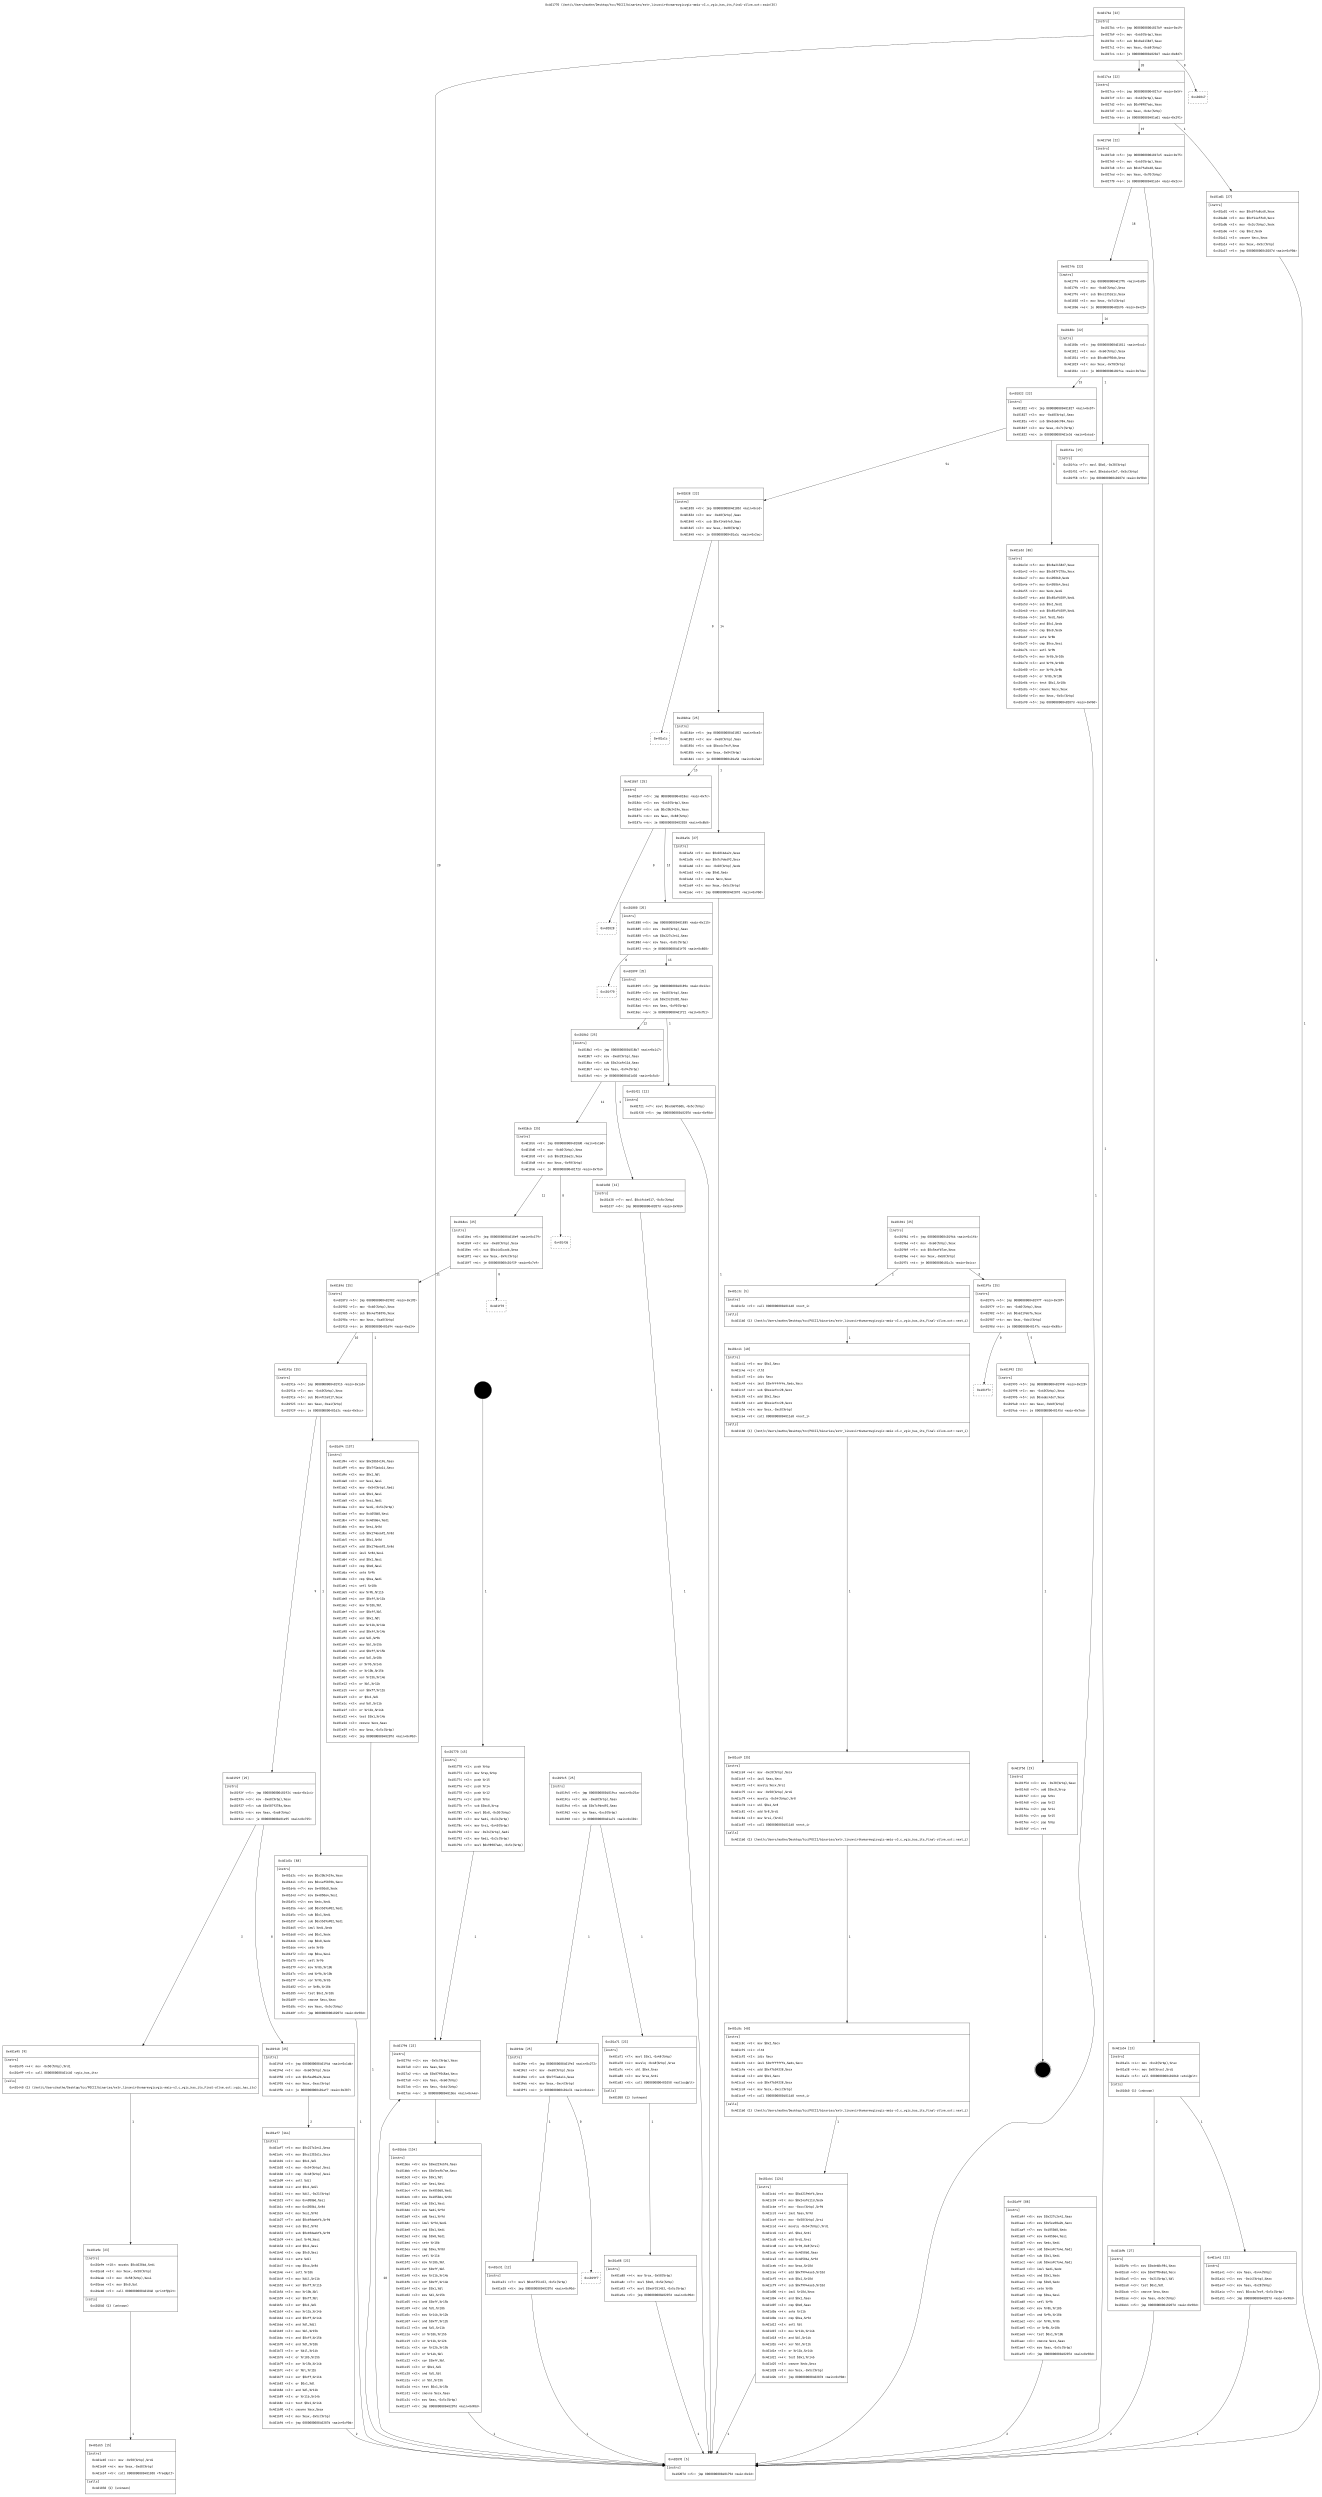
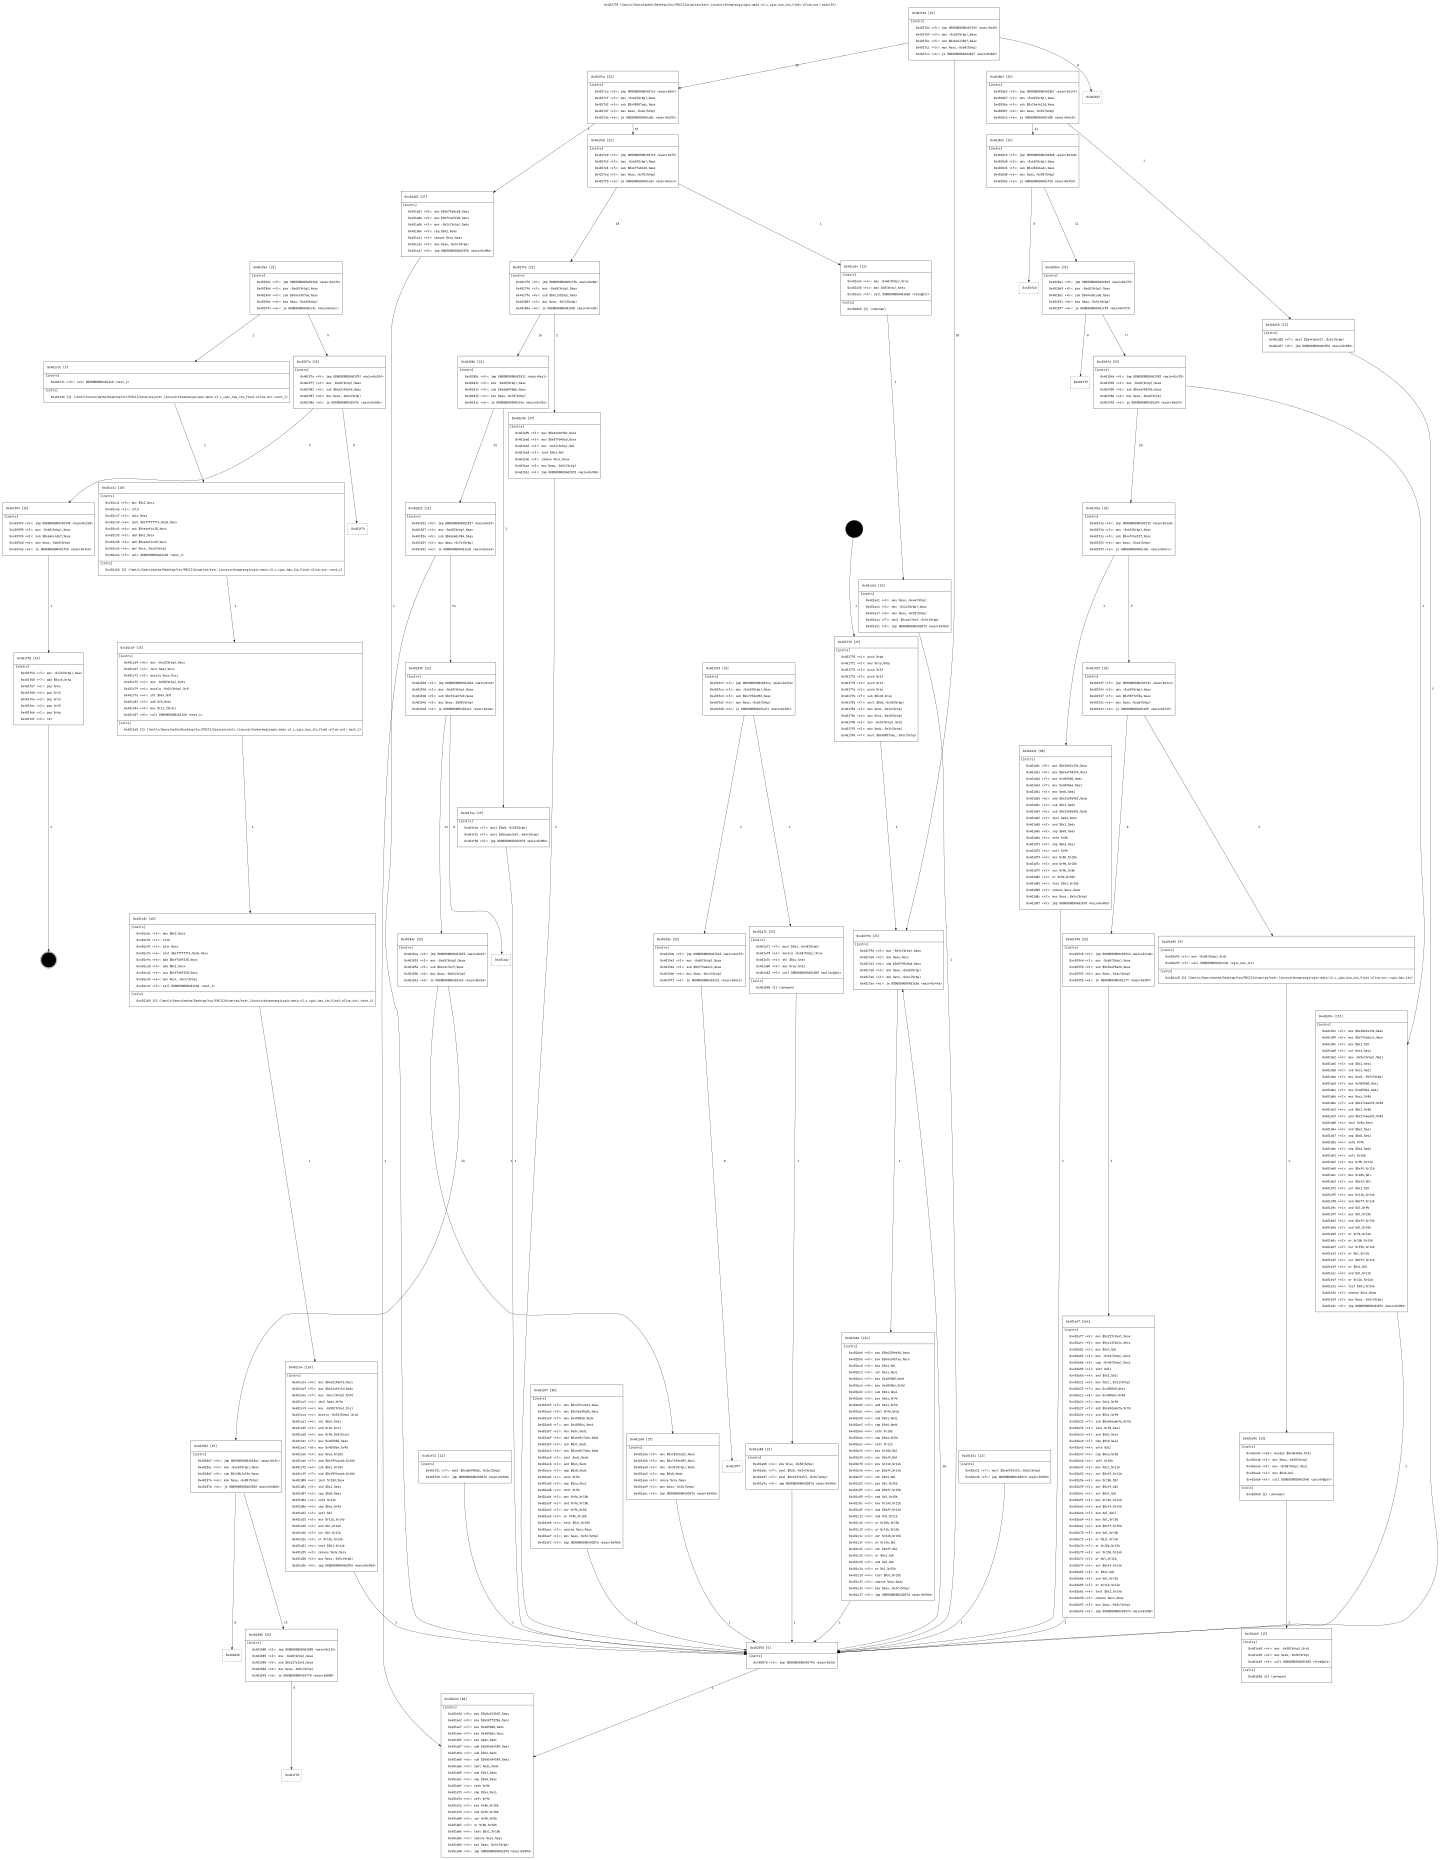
(666, 992) -> none
(1089, 1668) -> (647, 1712)
(1154, 2170) -> (554, 362)
(541, 2178) -> none
